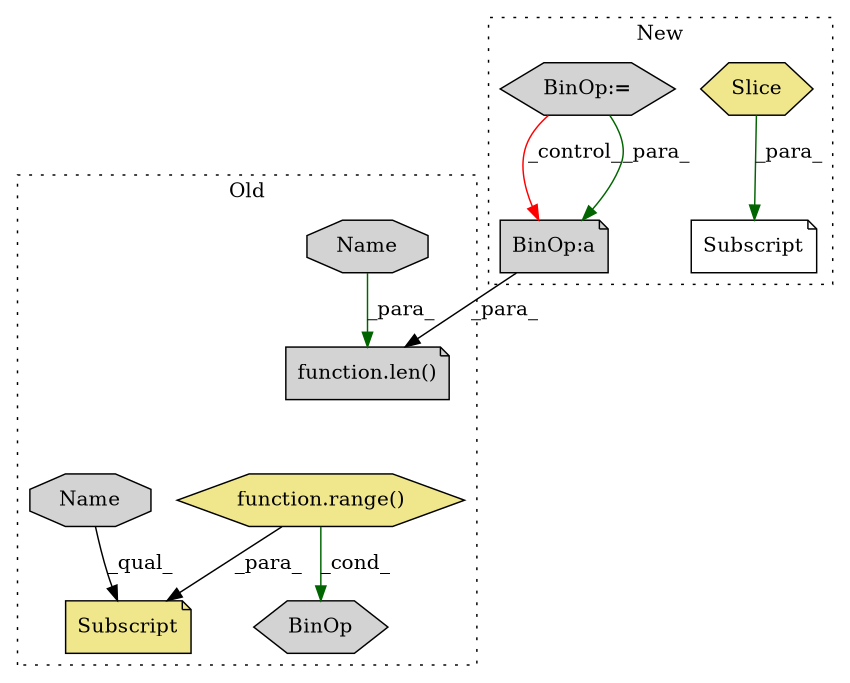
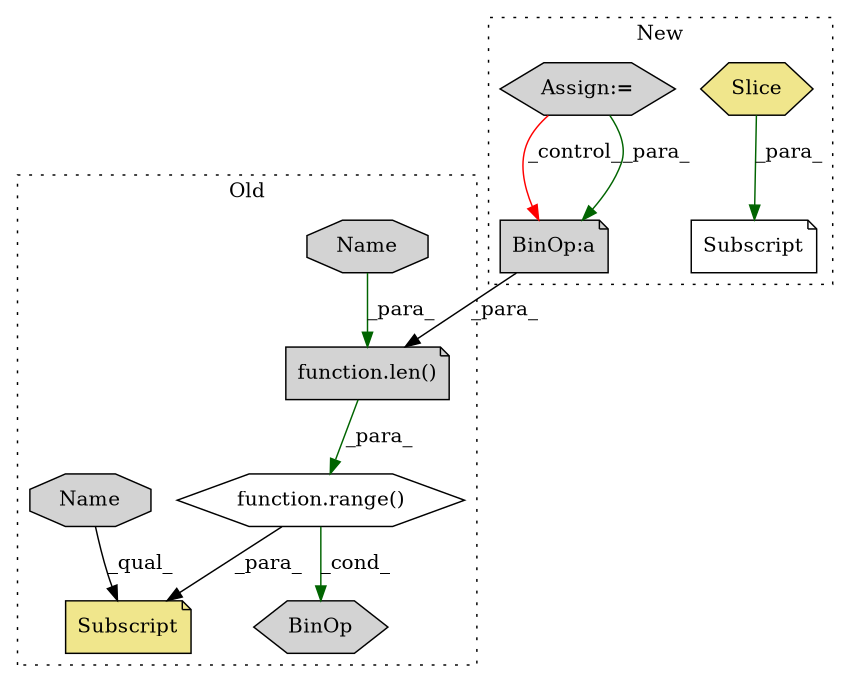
(588, 89) -> (588, 89)
none -> (347, 430)
(321, 500) -> (321, 500)
